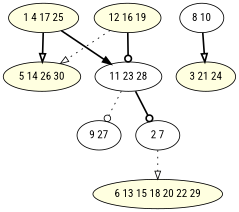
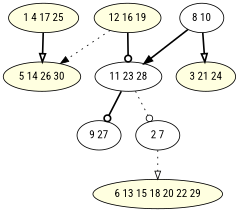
(91, 43) -> (89, 45)
(81, 44) -> (169, 44)
(115, 103) -> (115, 103)
(142, 103) -> (142, 103)
